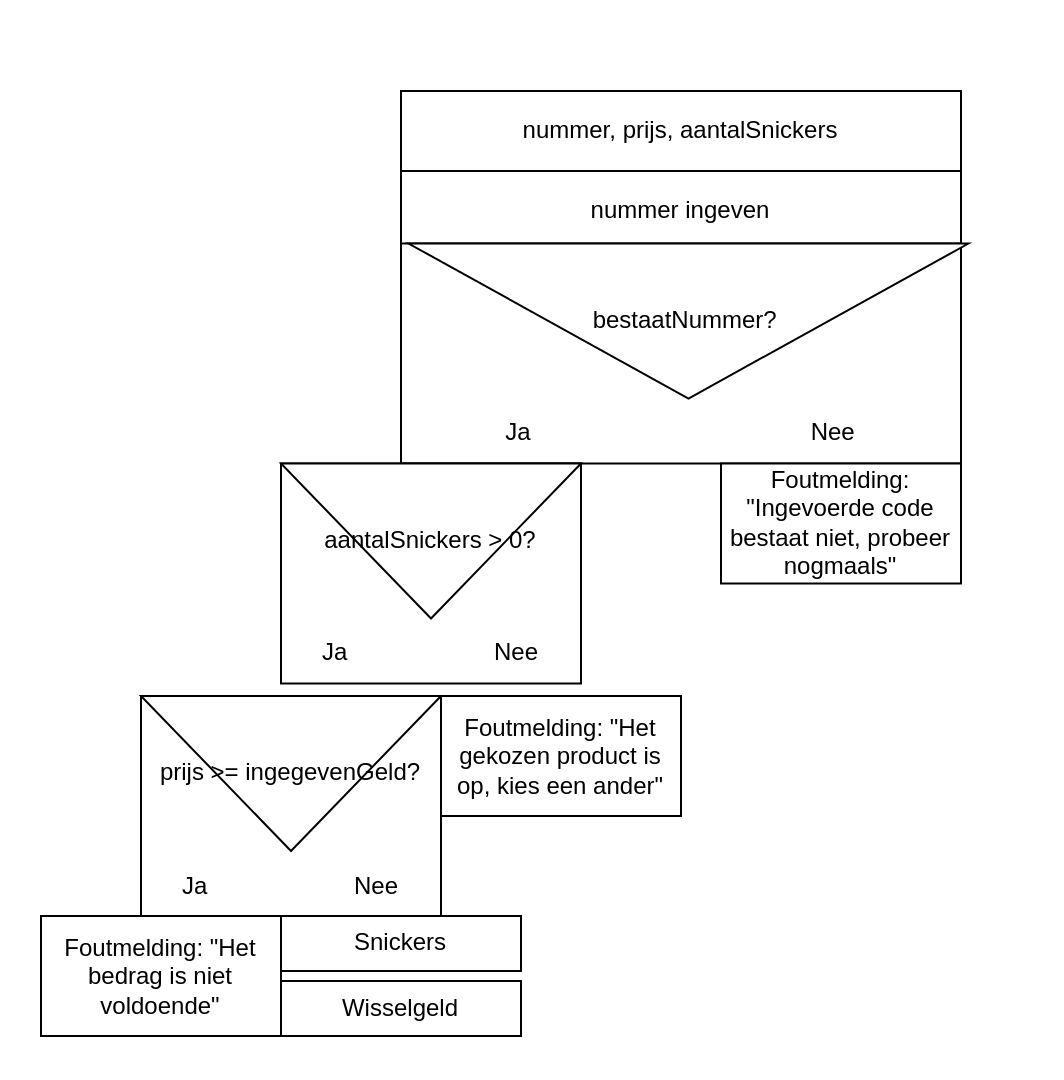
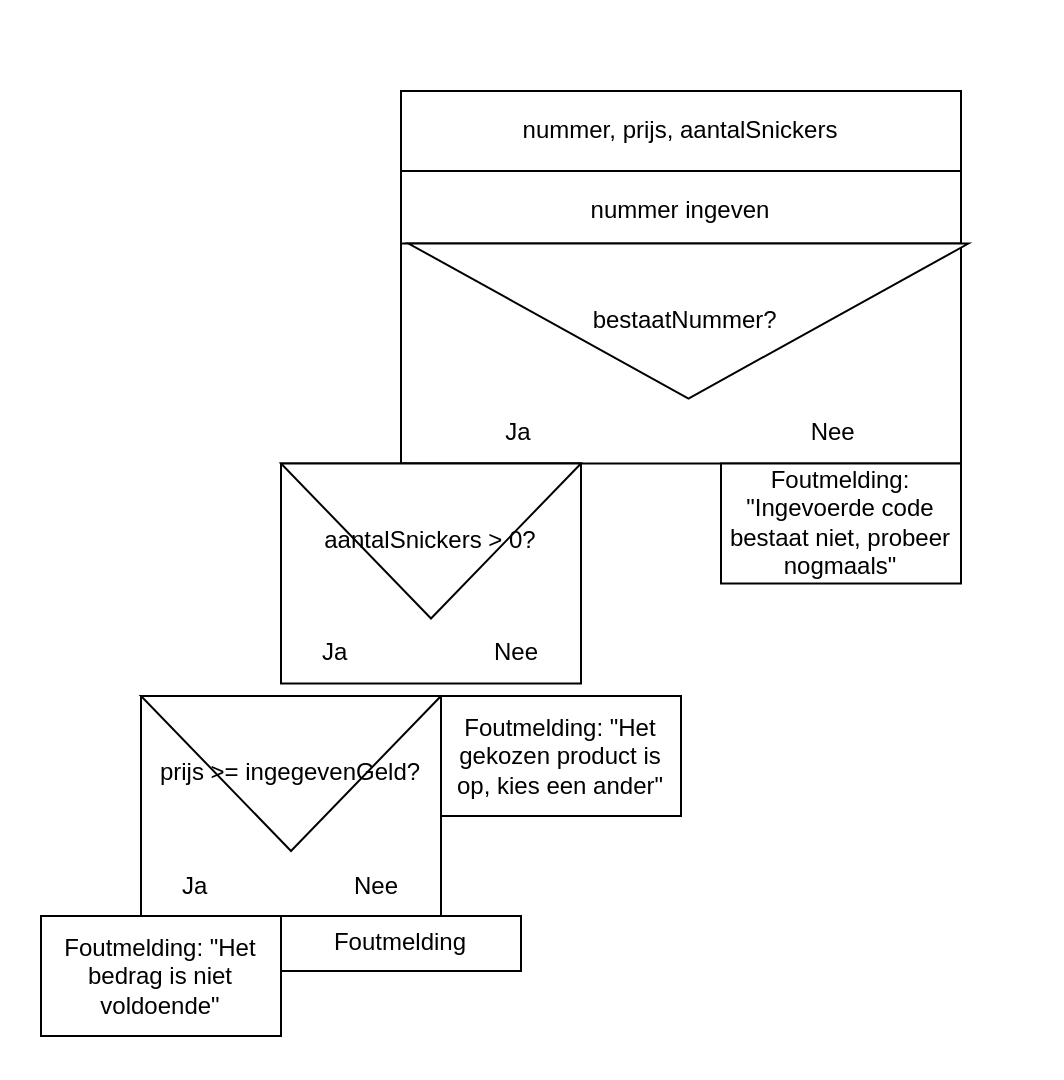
(401, 943) -> (401, 943)
(401, 1009) -> none
